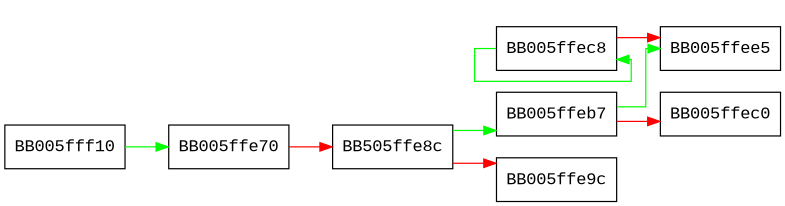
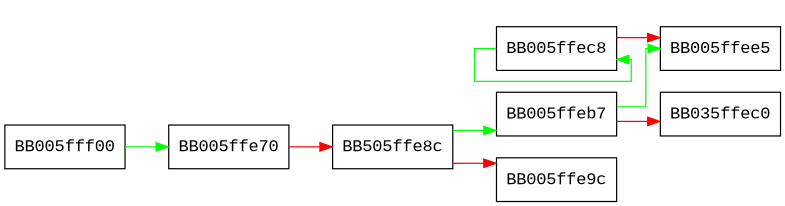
(720, 114) -> (720, 114)
(65, 147) -> (65, 147)
